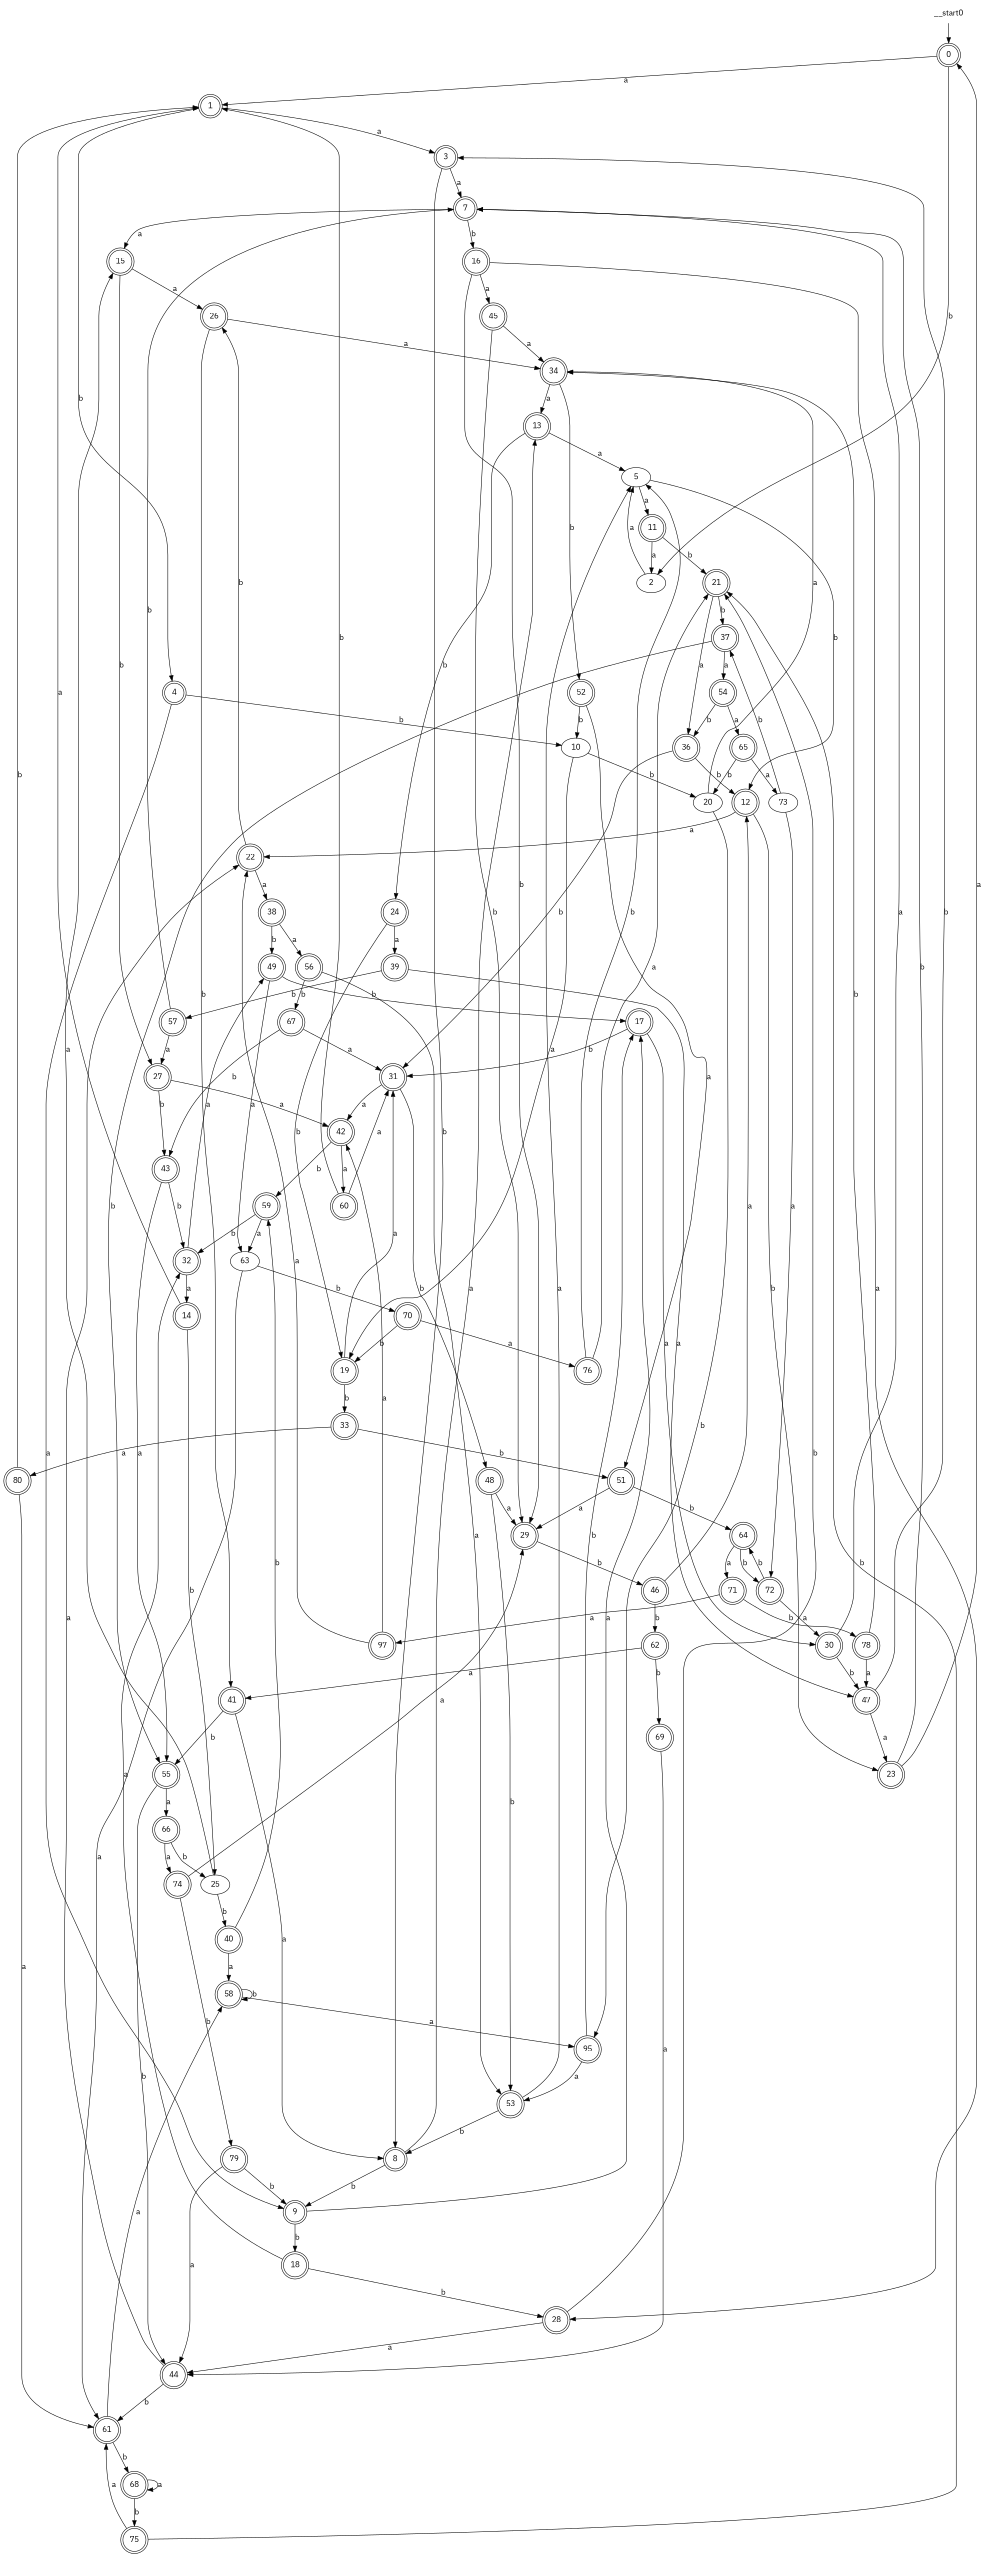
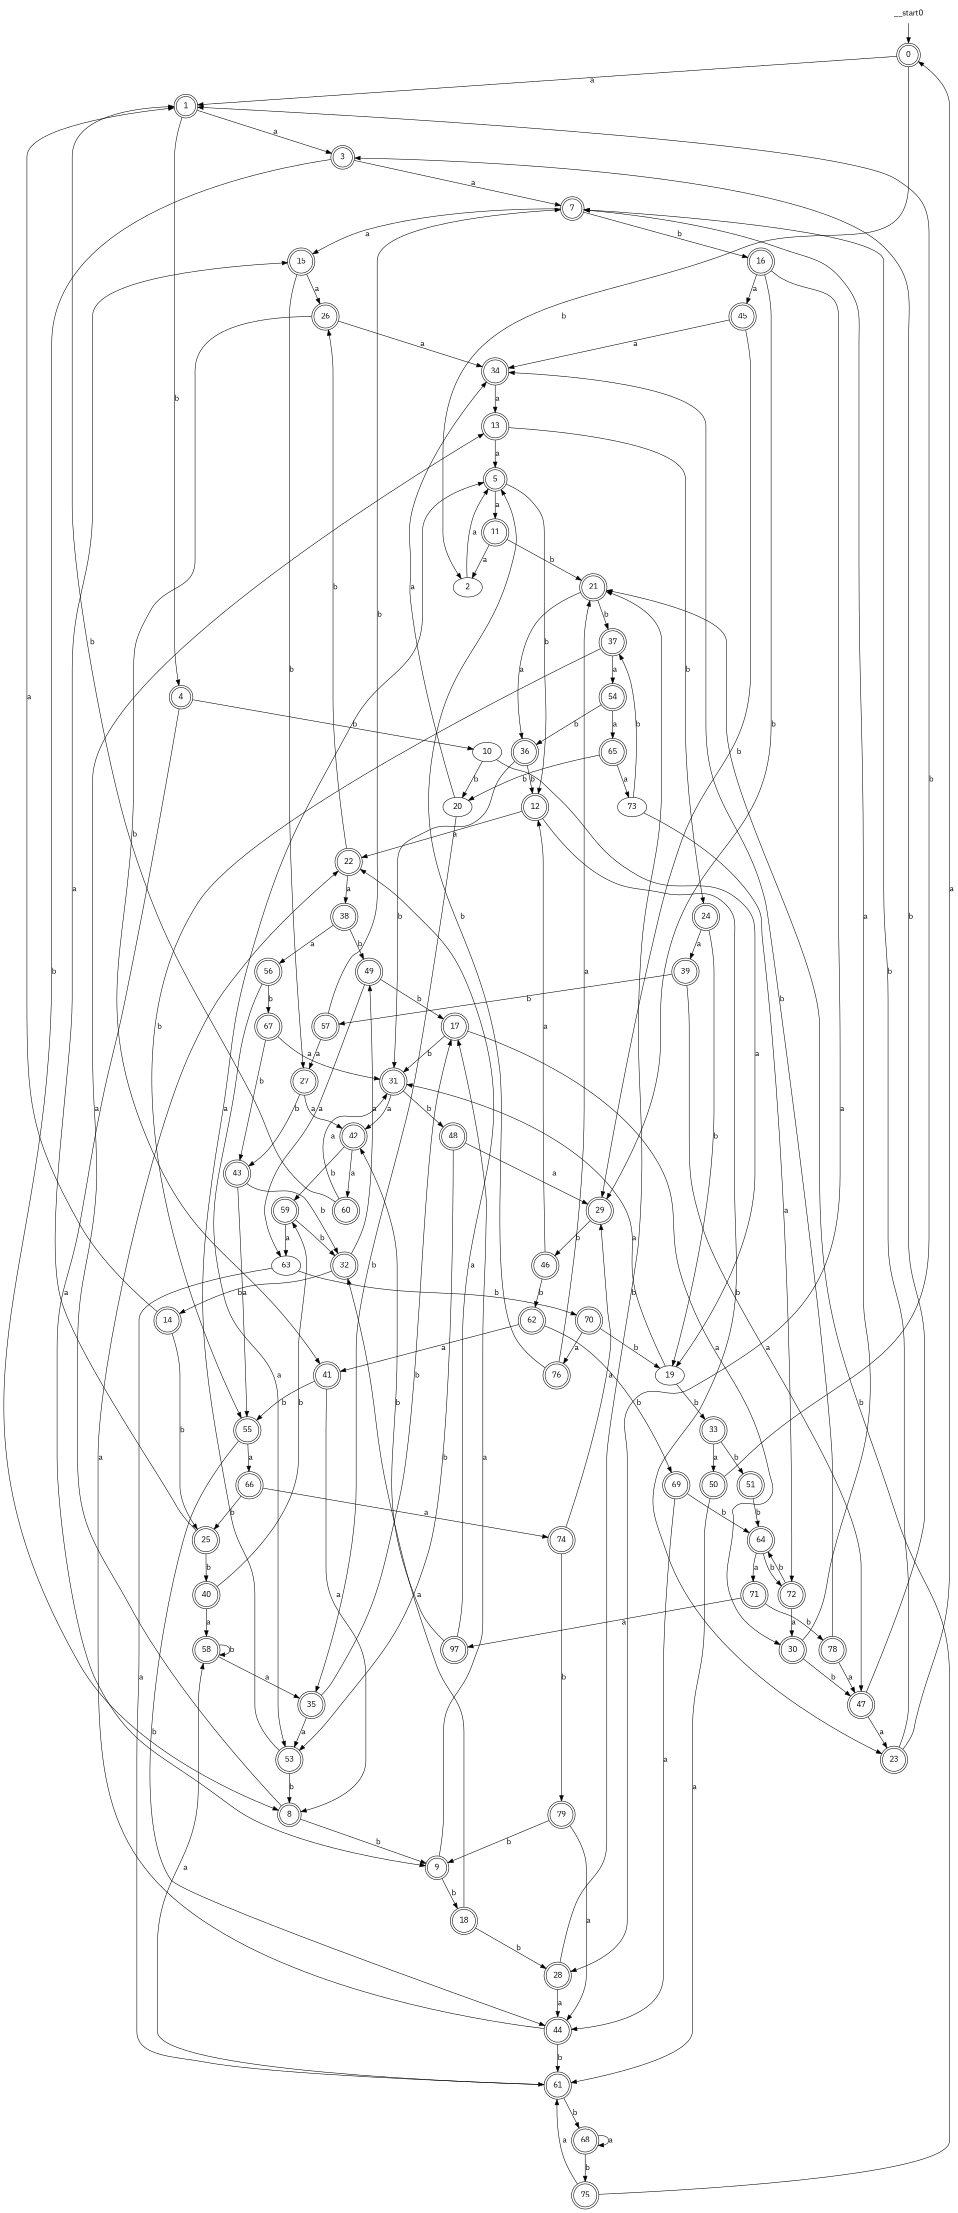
(636, 477) -> (495, 479)
(581, 693) -> none
(189, 1289) -> (240, 1293)
(345, 1371) -> (670, 1375)
(384, 1399) -> (398, 1403)
(17, 1481) -> (713, 1485)
(575, 1507) -> none
none -> (716, 1512)
(215, 1885) -> (206, 1540)
(588, 2049) -> (311, 1705)
